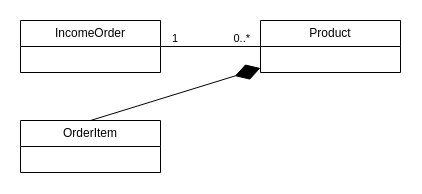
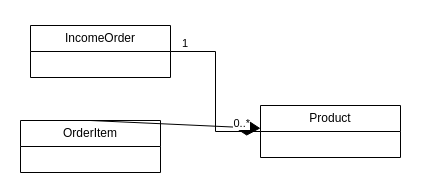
(91, 47) -> (101, 52)
(331, 47) -> (331, 132)
